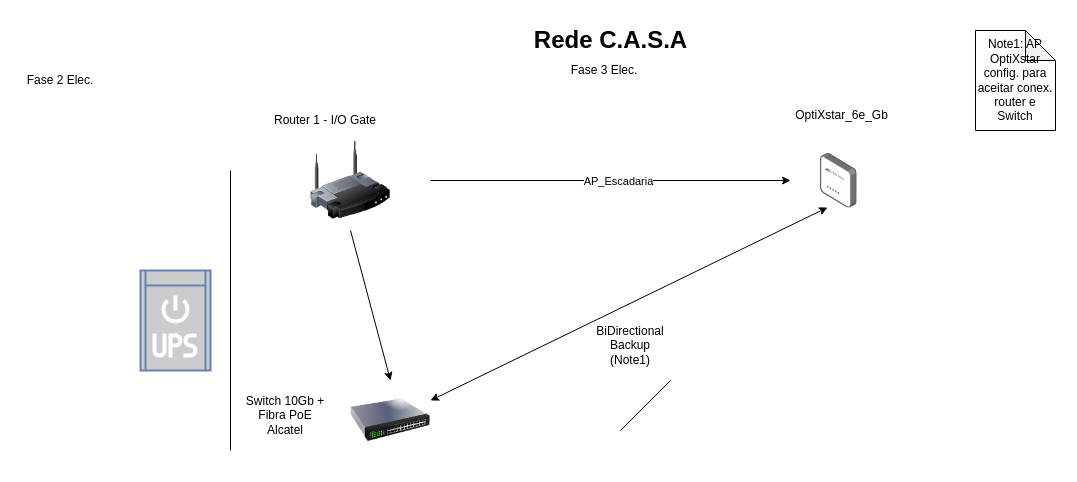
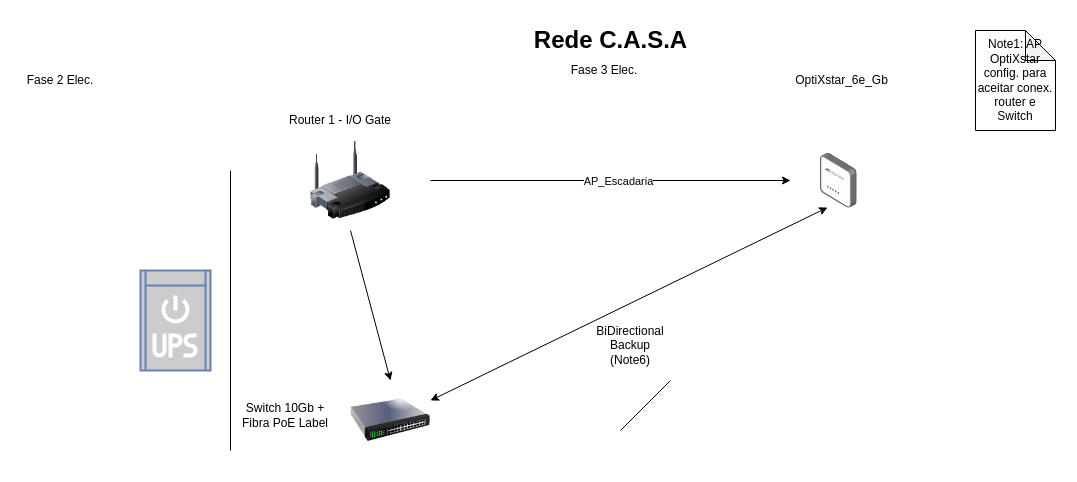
(842, 116) -> (842, 81)
(326, 121) -> (341, 121)
(631, 346) -> (631, 346)
(286, 416) -> (286, 416)
